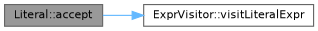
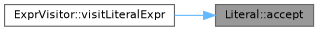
(117, 15) -> (189, 15)
